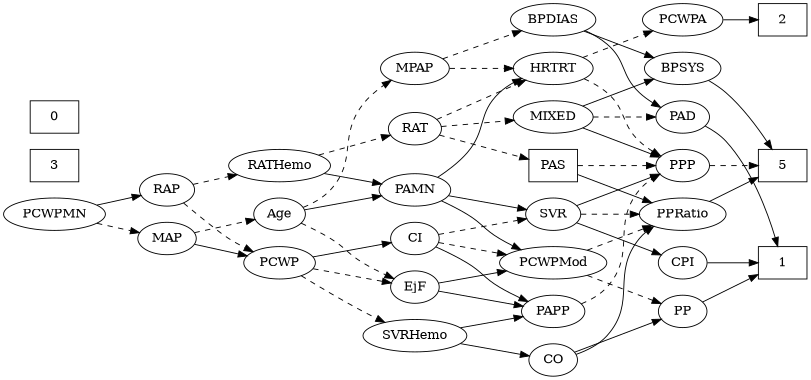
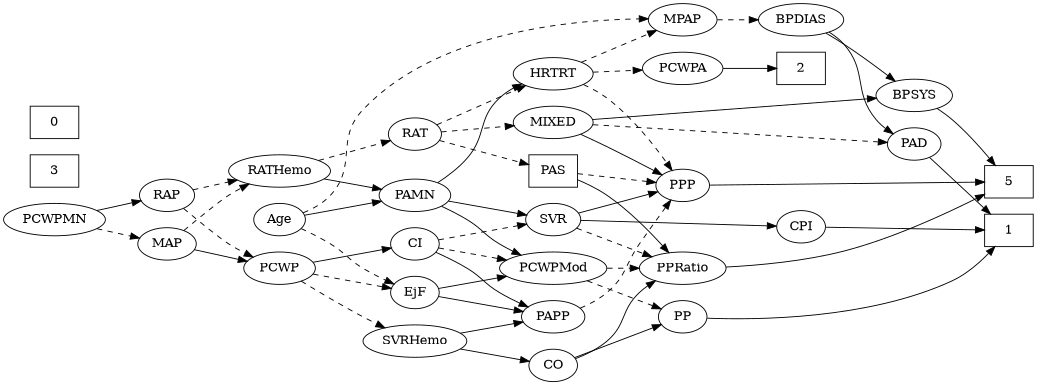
(477, 68) -> (615, 48)
(729, 166) -> (843, 184)
(223, 226) -> (211, 208)
